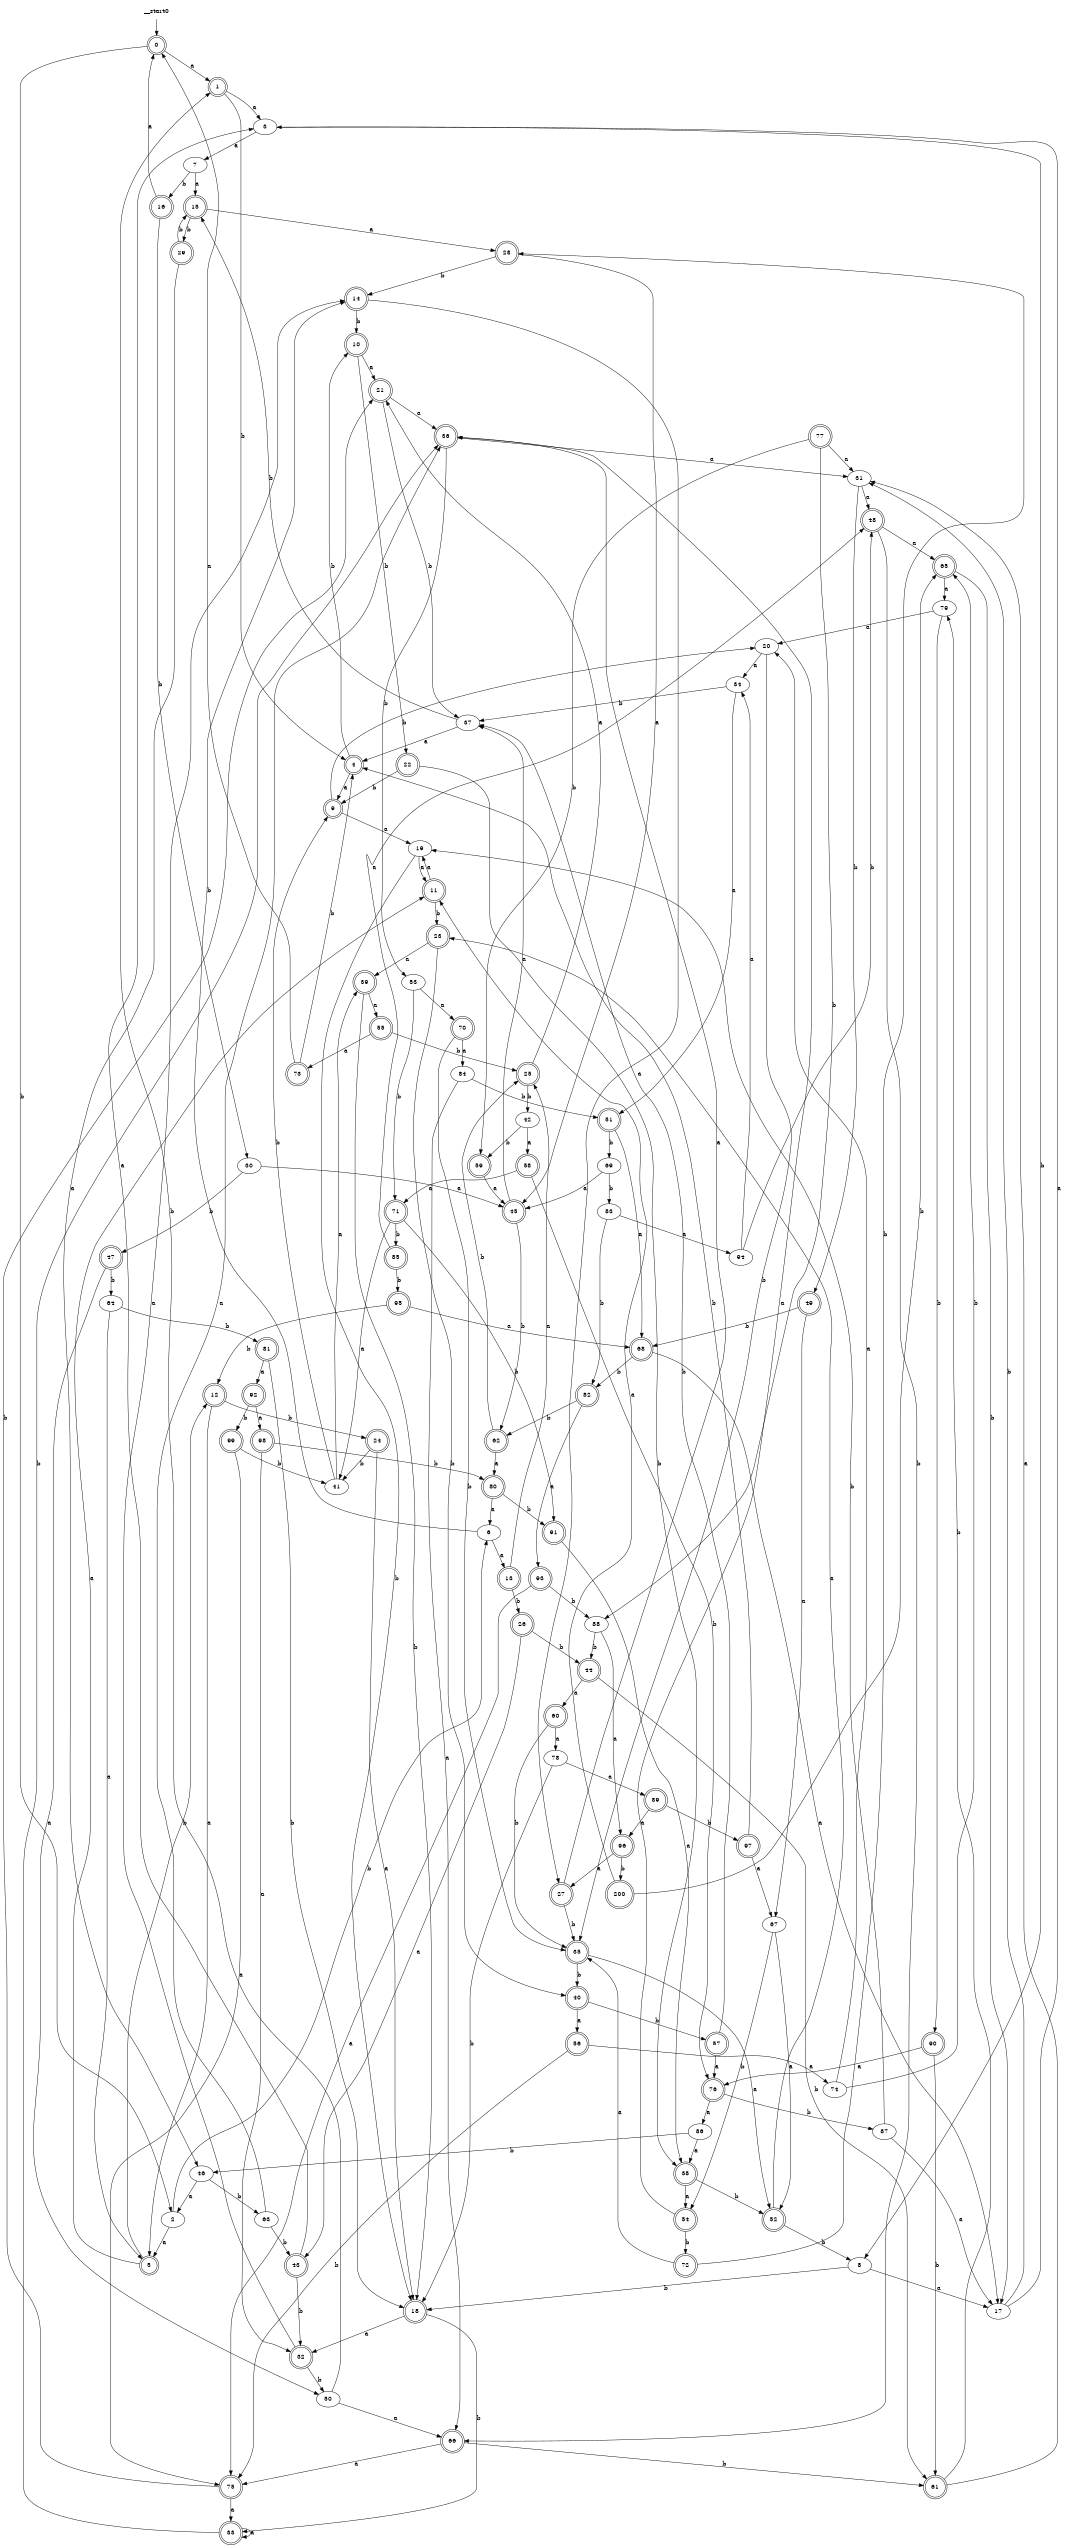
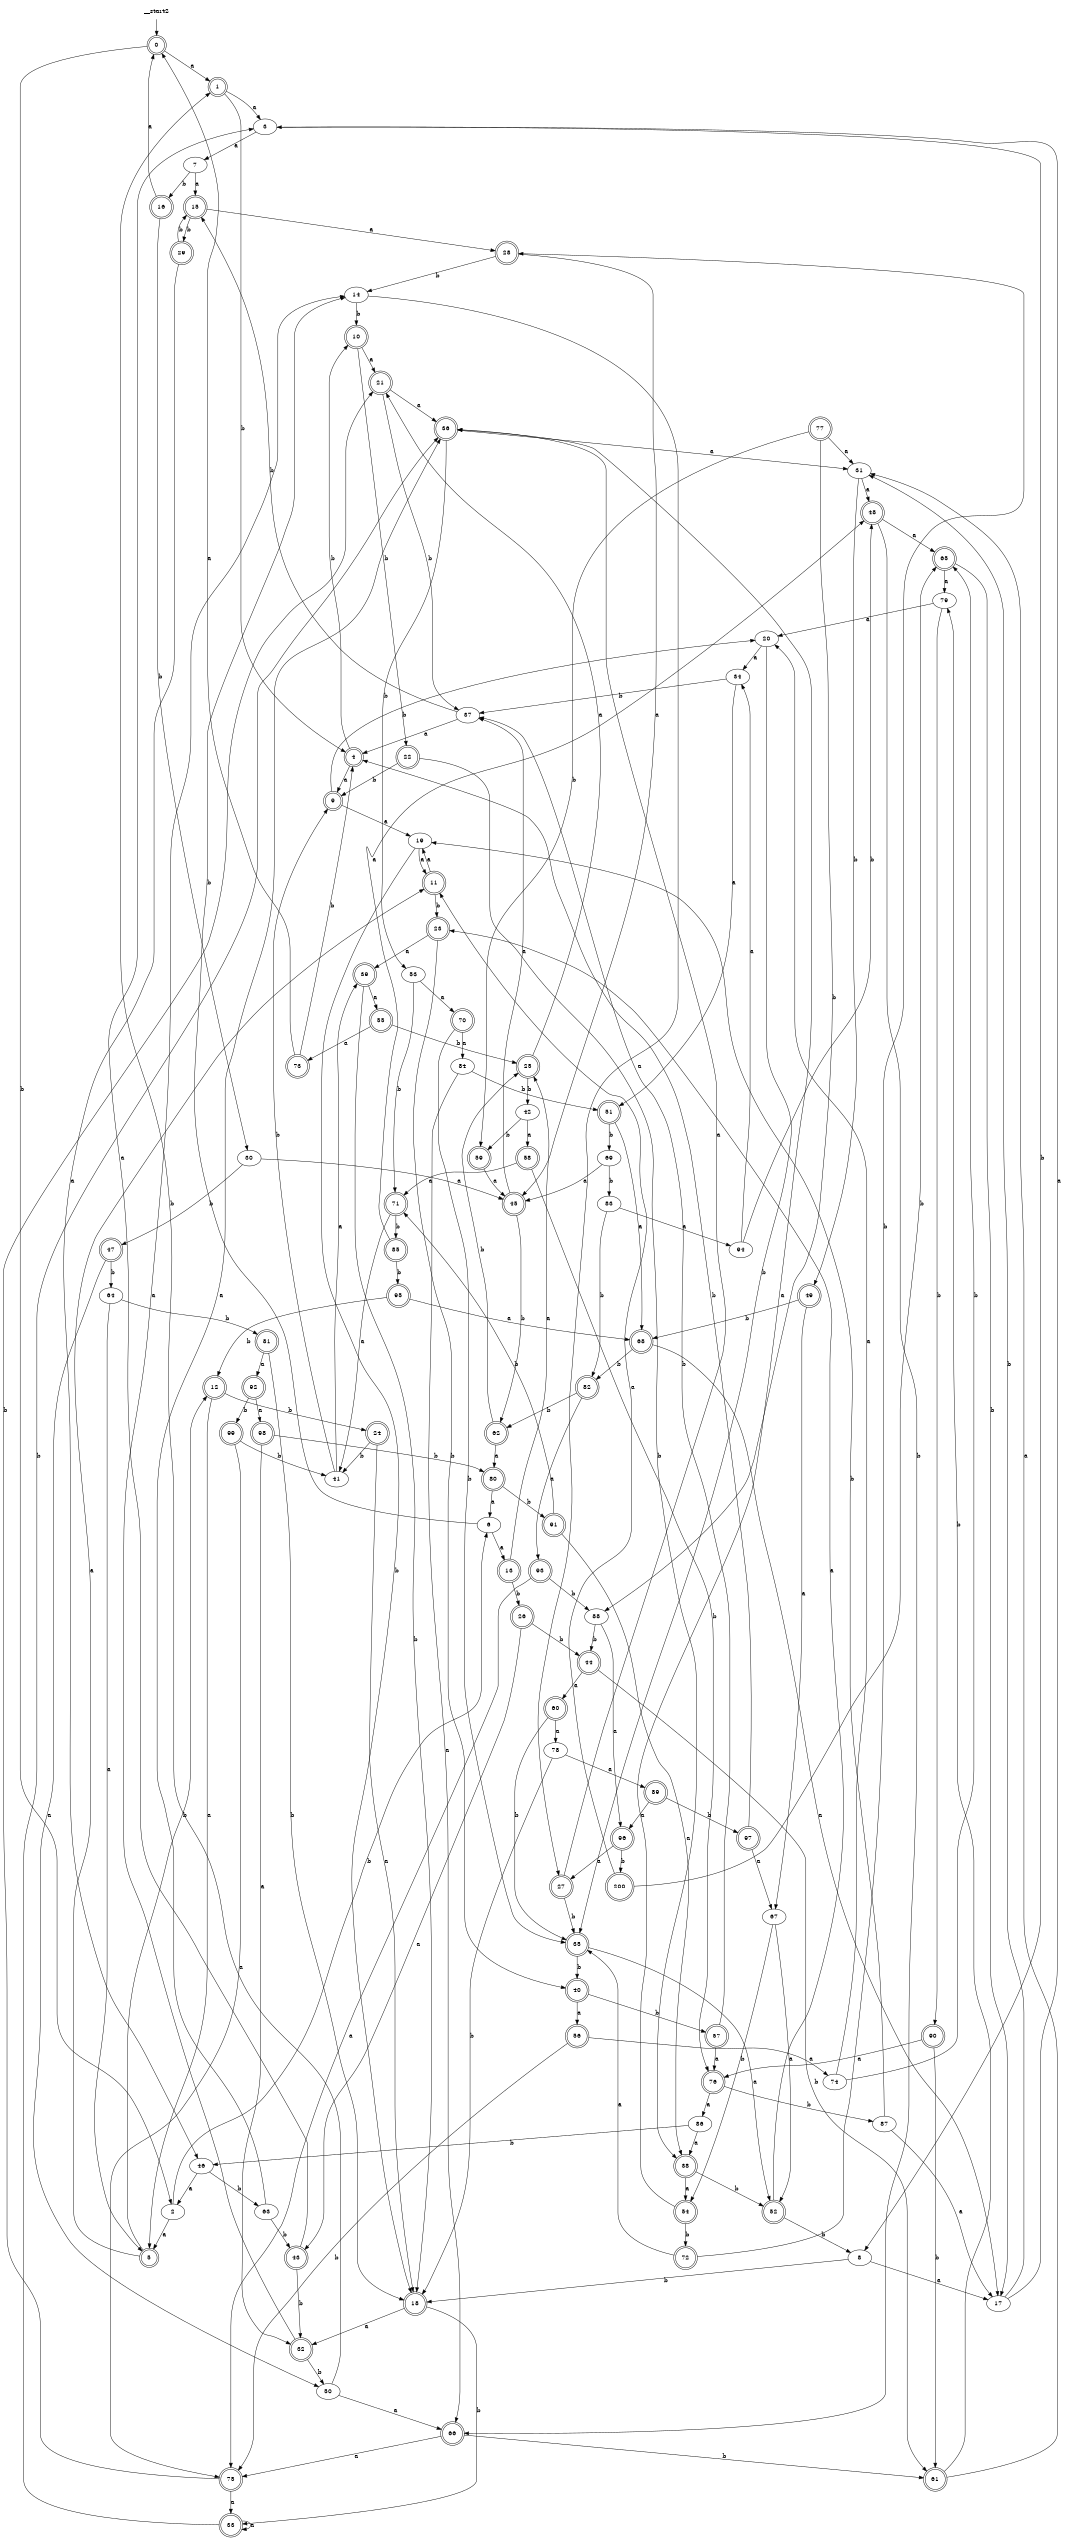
(157, 11) -> (157, 11)
(356, 299) -> (356, 295)
(504, 1356) -> (506, 1352)
